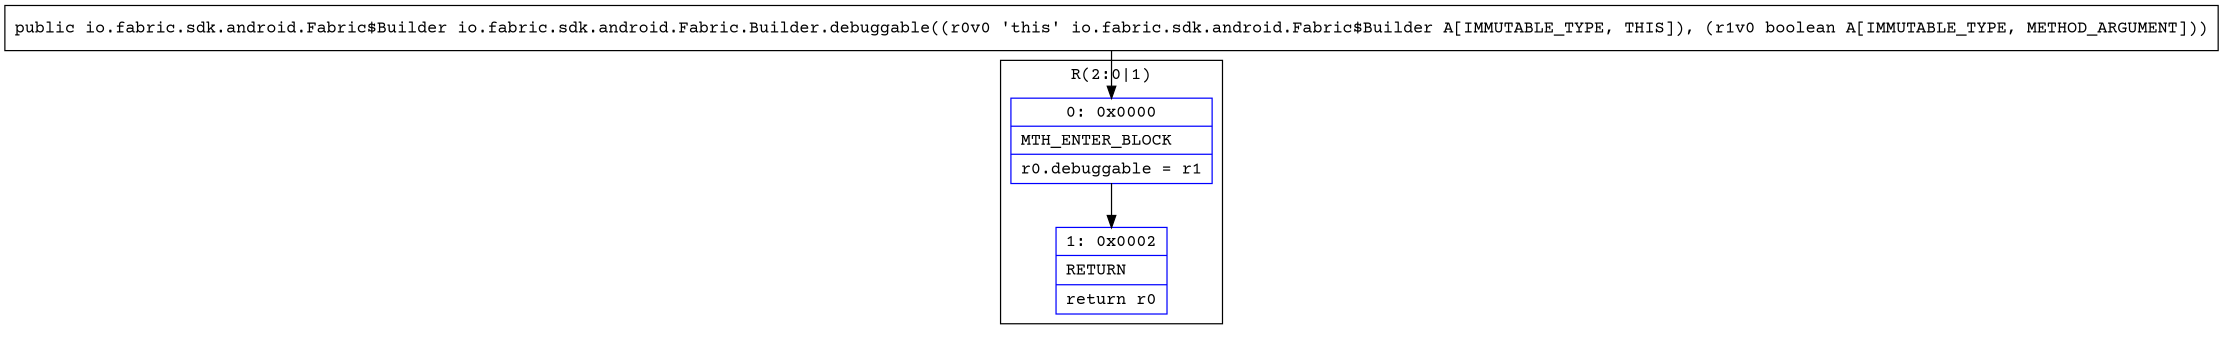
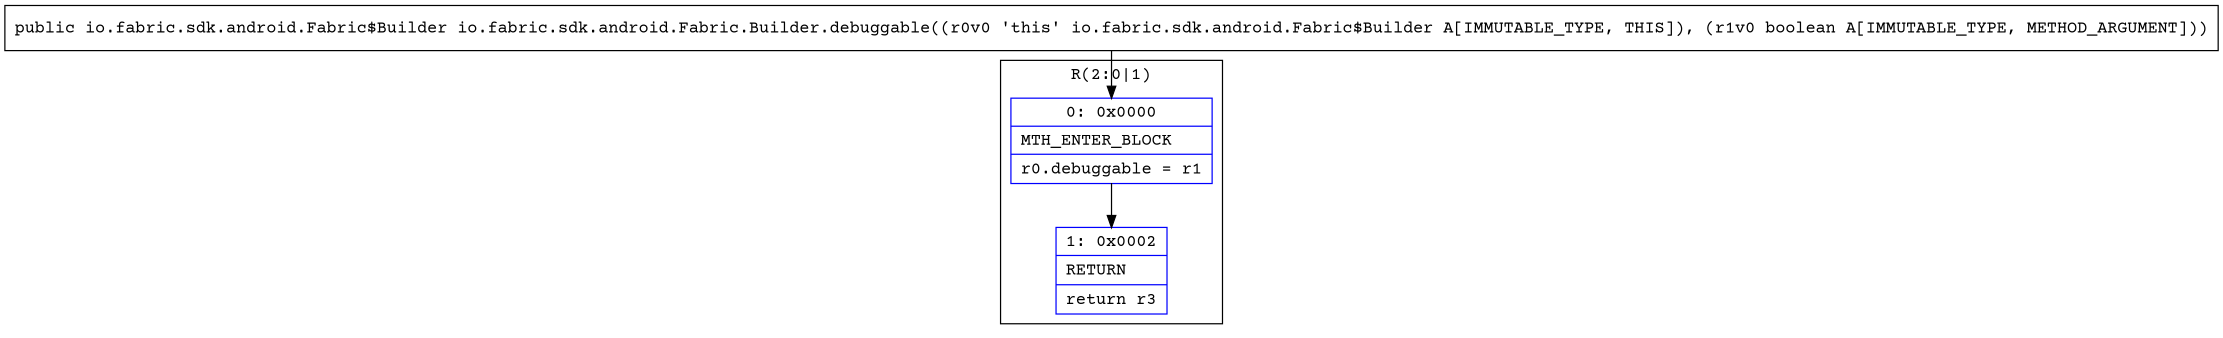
(1112, 299) -> (1112, 299)
